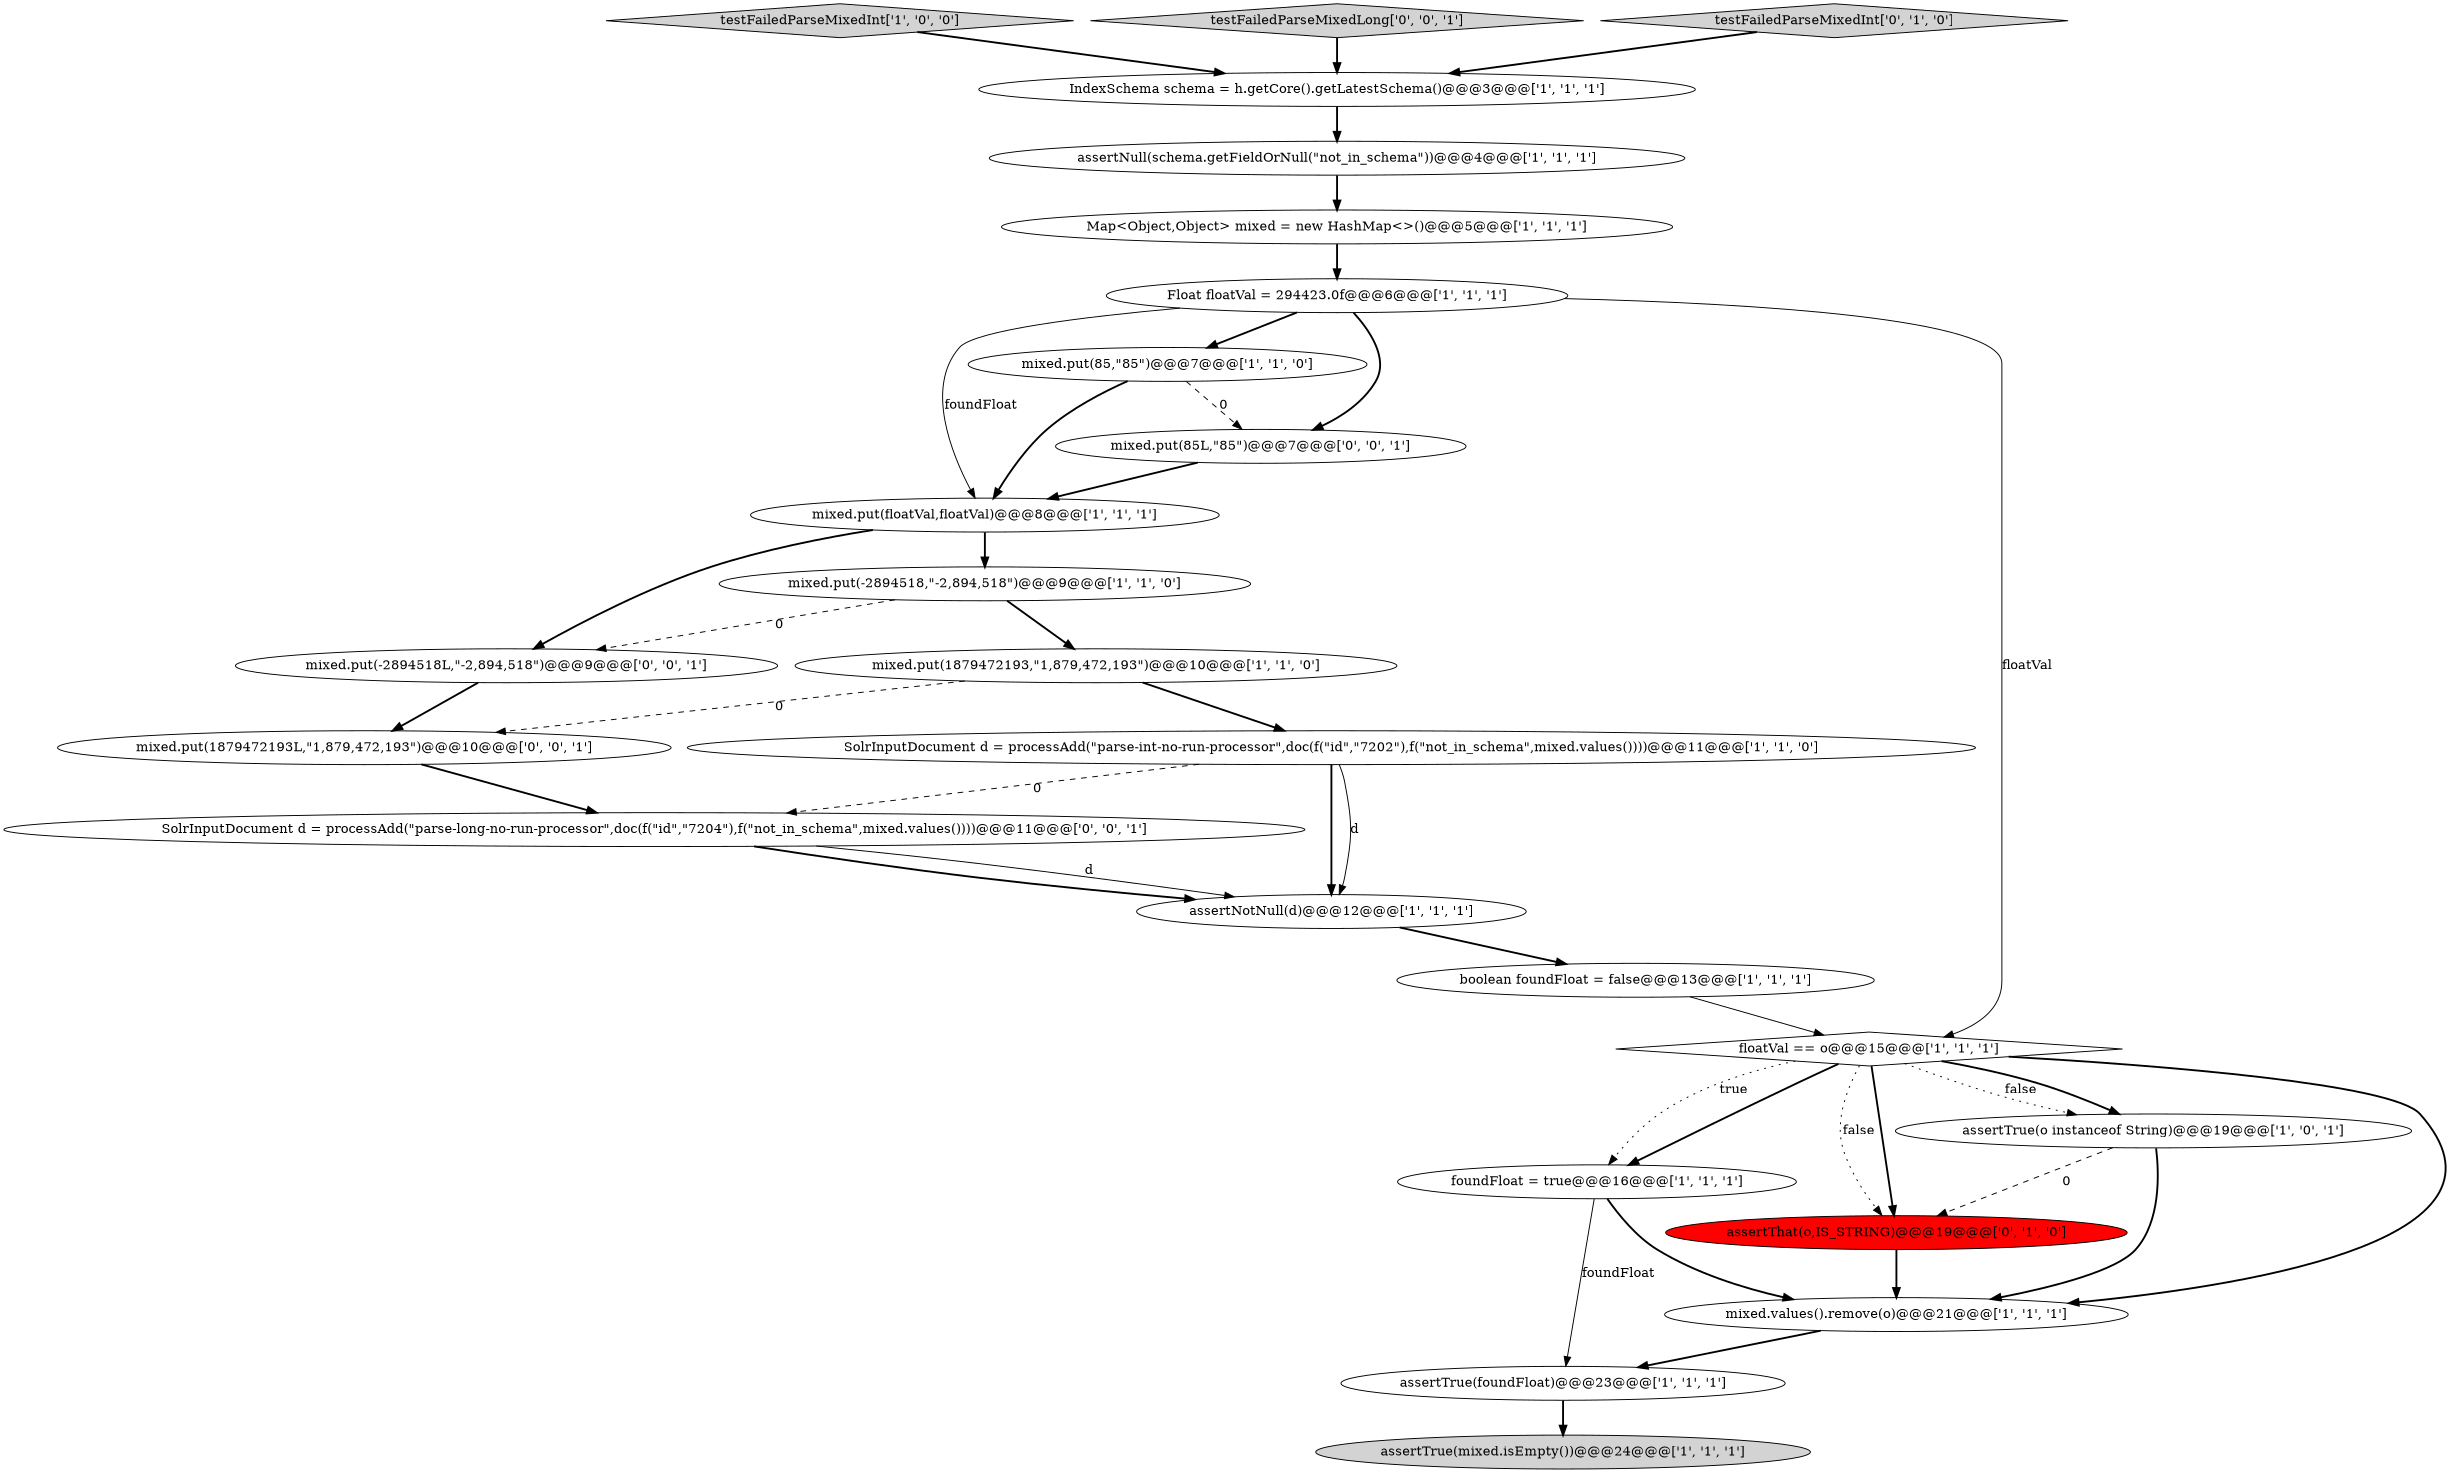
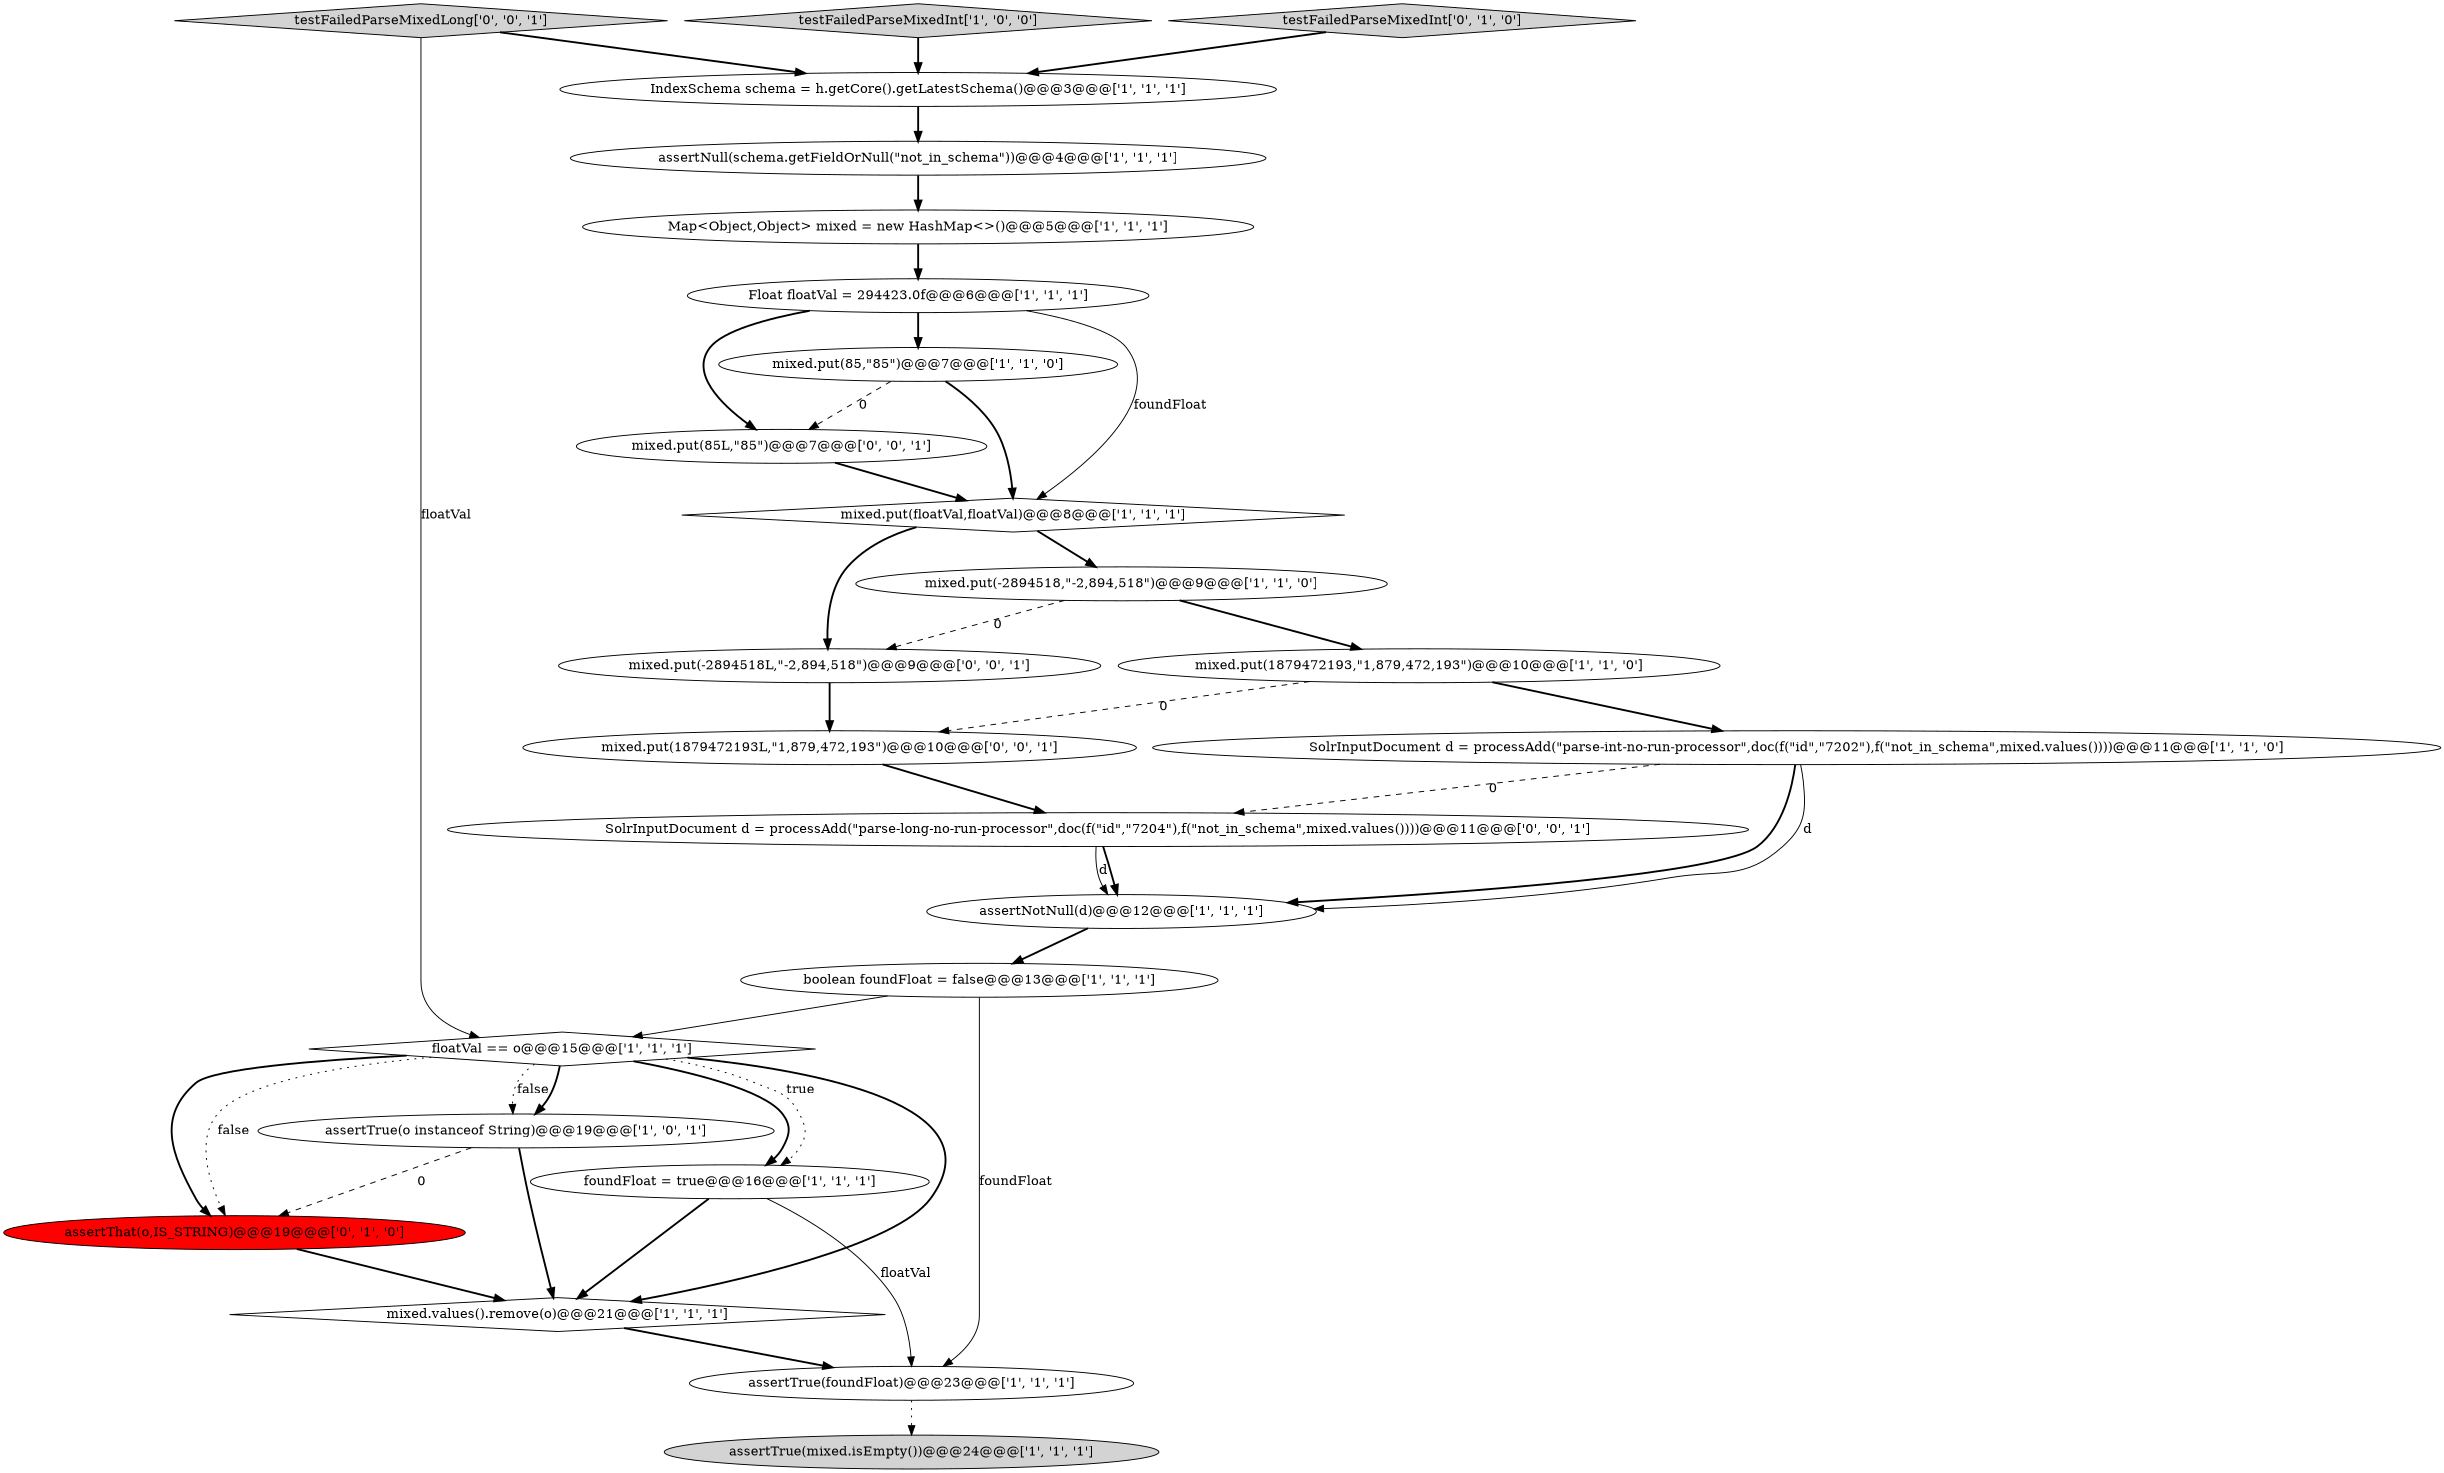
(2002, 486) -> (421, 548)
(985, 515) -> (1013, 515)
none -> (979, 1184)
(1619, 1274) -> (906, 1274)
(1896, 1315) -> (557, 1315)
(1563, 1413) -> (912, 1413)
